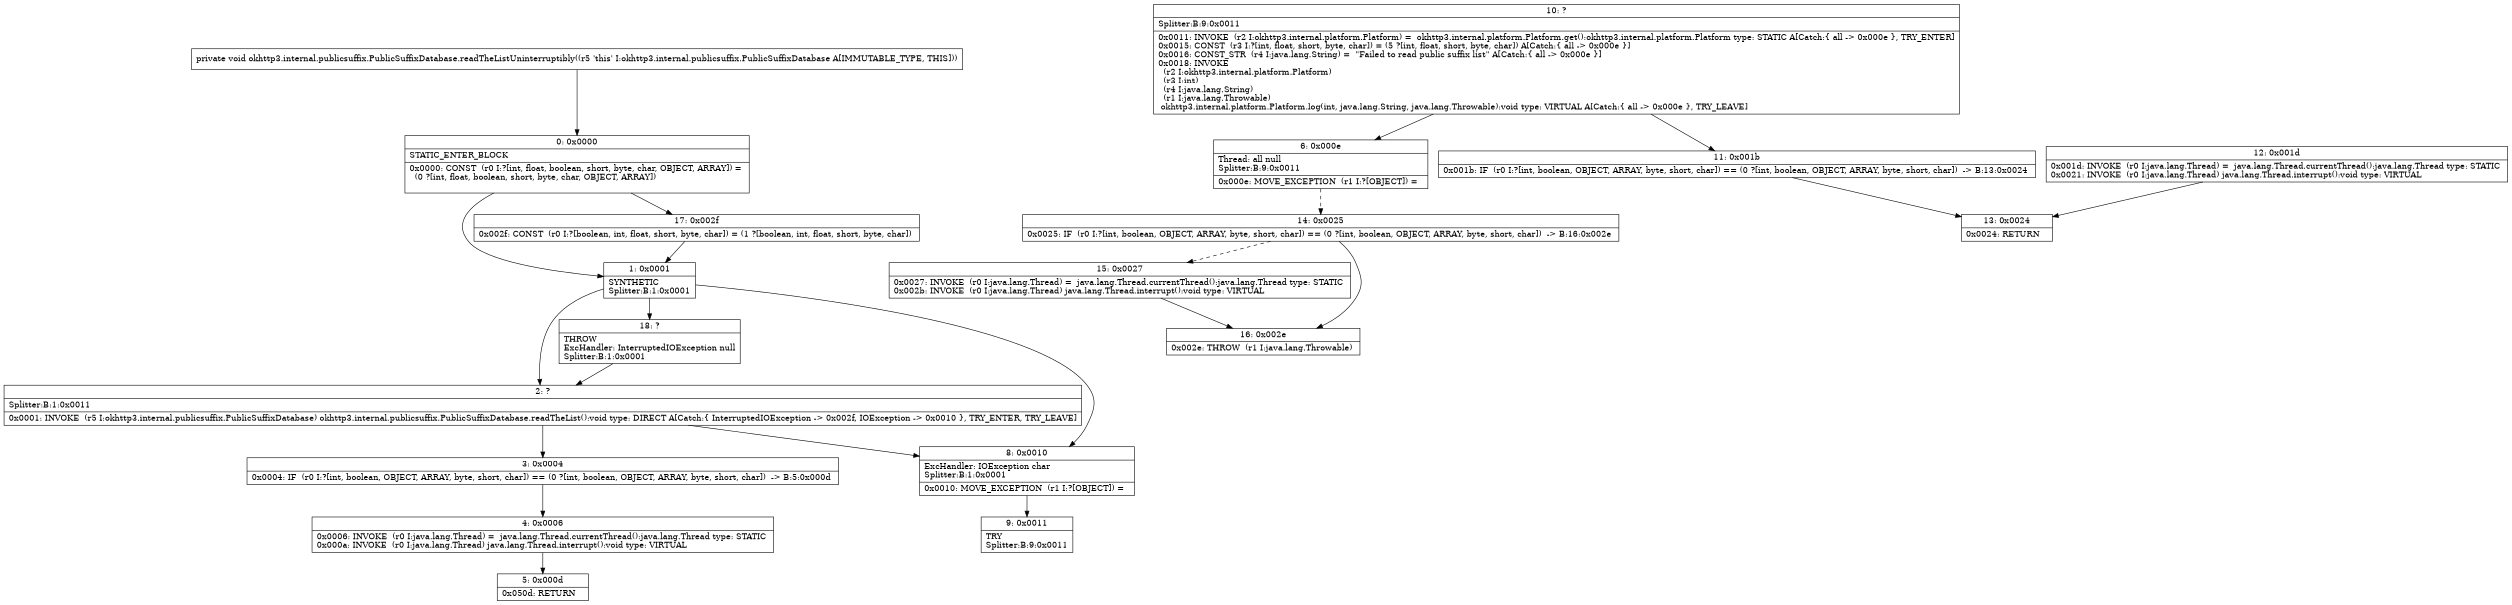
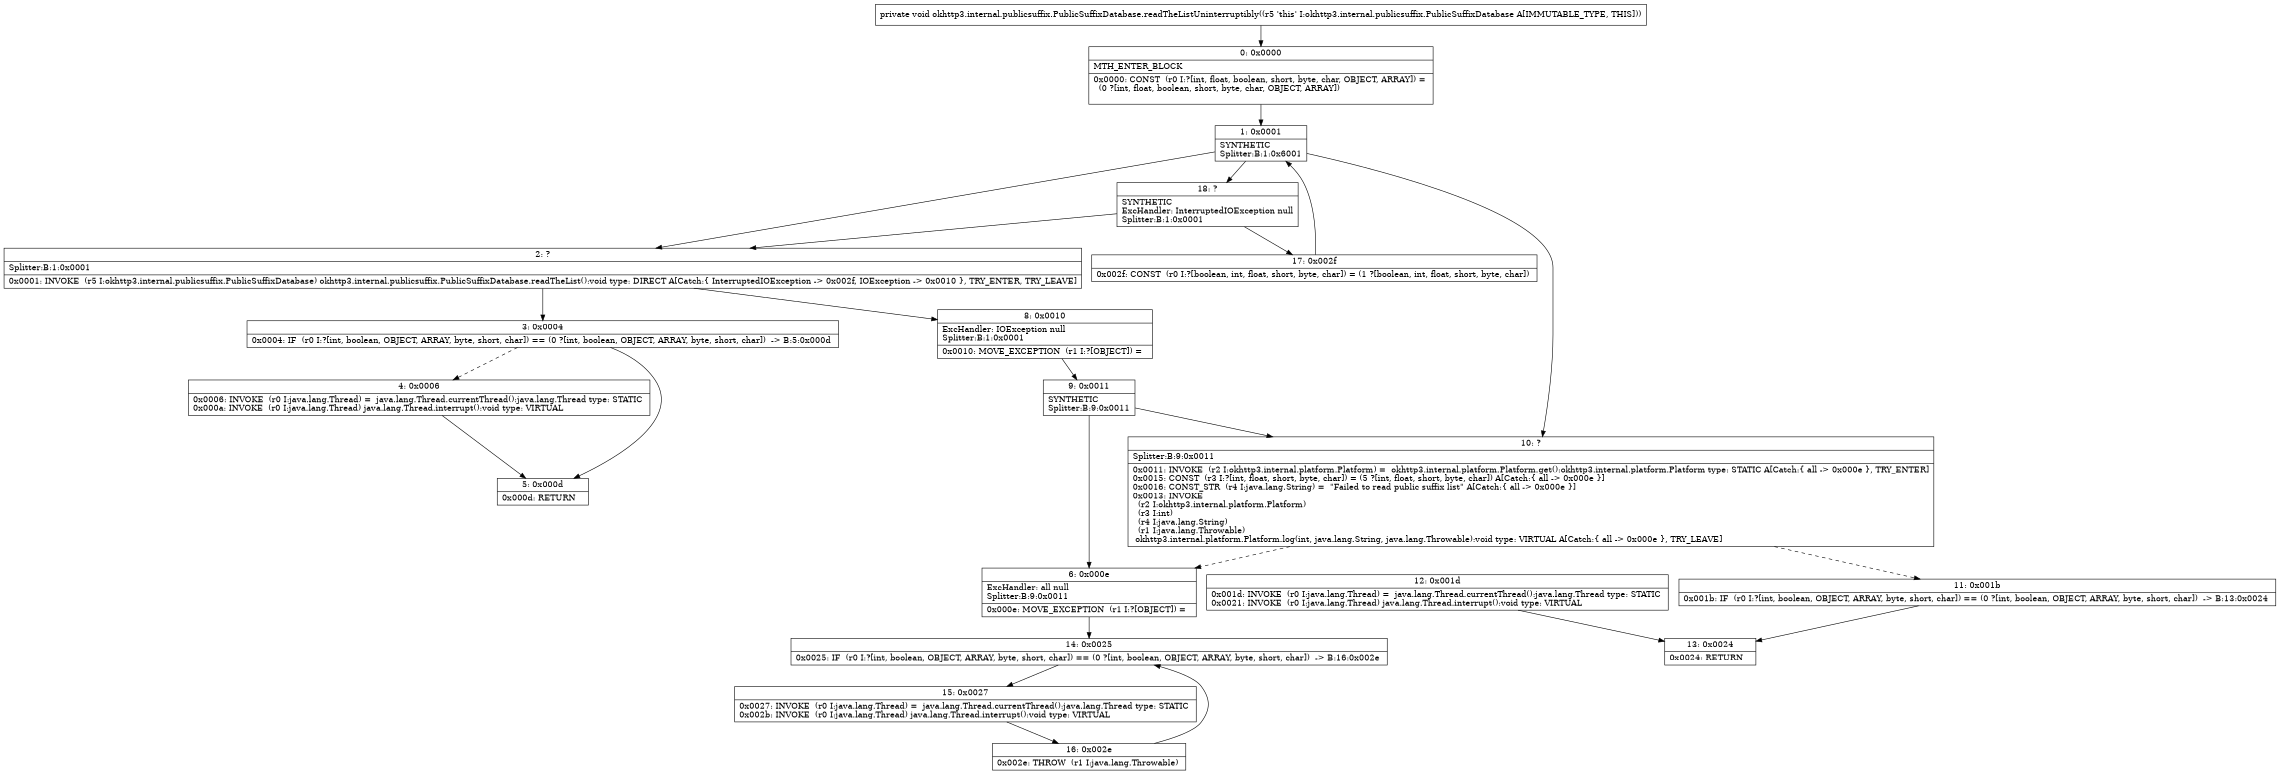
(1196, 64) -> (1171, 496)
(1407, 126) -> (1245, 557)
(1680, 131) -> (1844, 562)
(459, 155) -> (1138, 66)
(1250, 160) -> (1028, 588)
(1321, 199) -> (1089, 625)
(649, 202) -> (1266, 239)
(1232, 251) -> (1035, 675)
(1360, 289) -> (1208, 707)
(650, 291) -> (1261, 154)
(930, 320) -> (1517, 225)
(581, 339) -> (1147, 202)
(50, 405) -> (50, 268)
none -> (655, 418)
none -> (1201, 422)
(987, 466) -> (1004, 329)
none -> (1089, 489)
(543, 498) -> (488, 362)
(994, 537) -> (1073, 400)
(543, 594) -> (543, 498)
